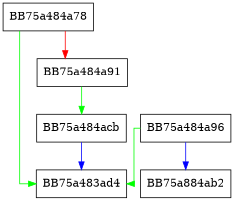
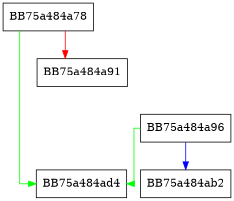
(81, 128) -> none
(81, 184) -> (81, 184)
(186, 184) -> (186, 184)
